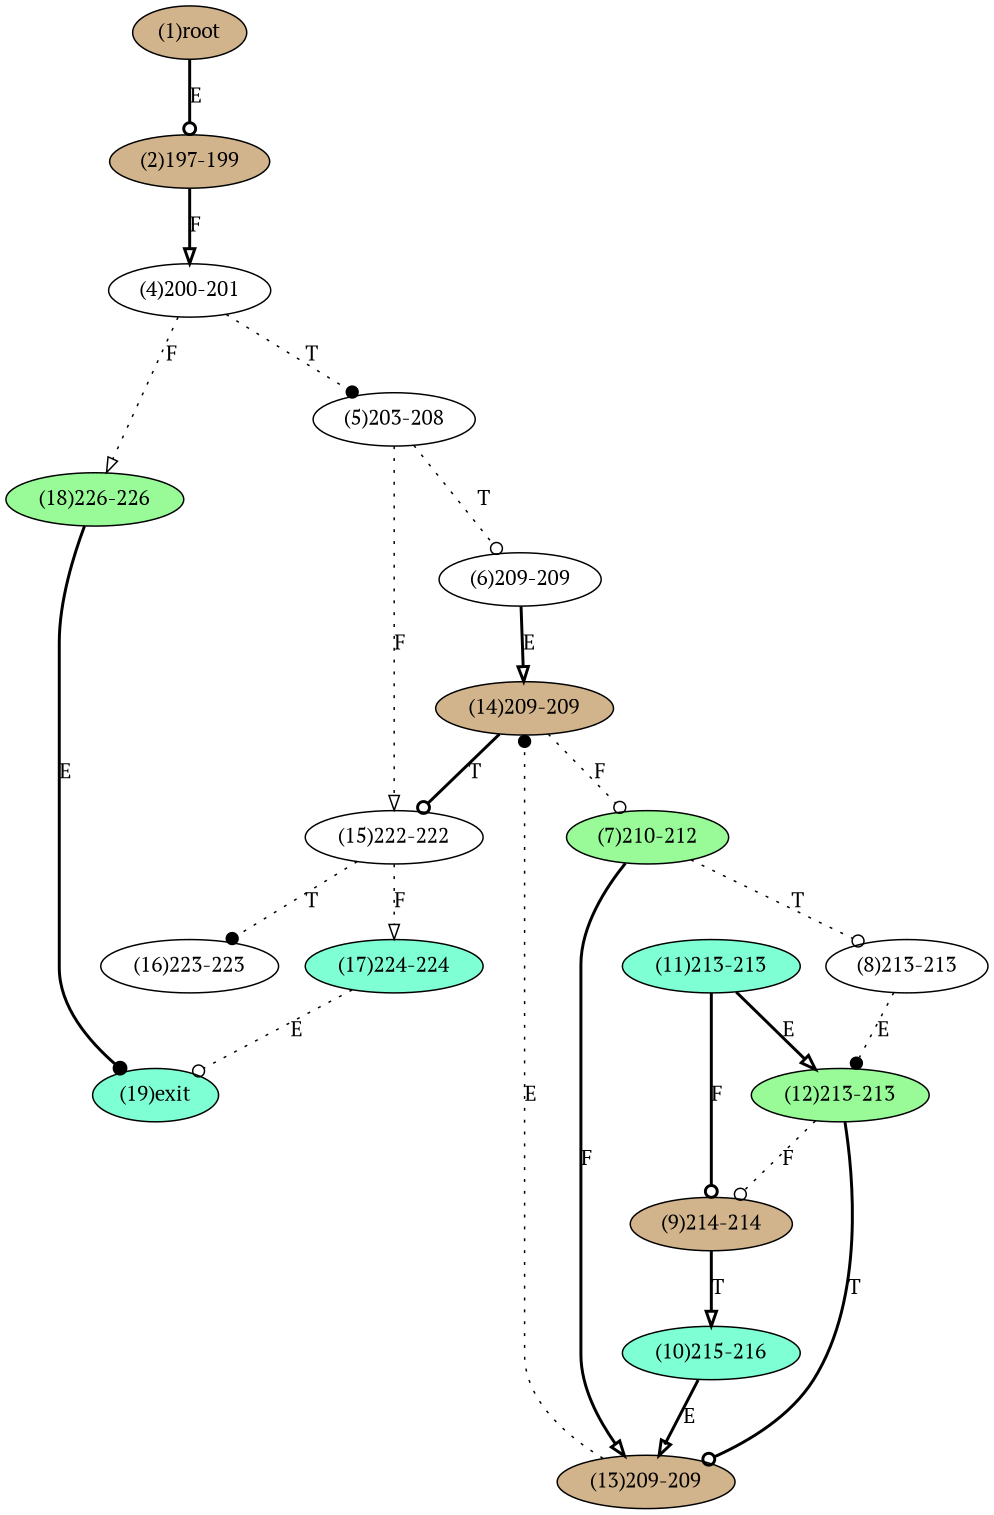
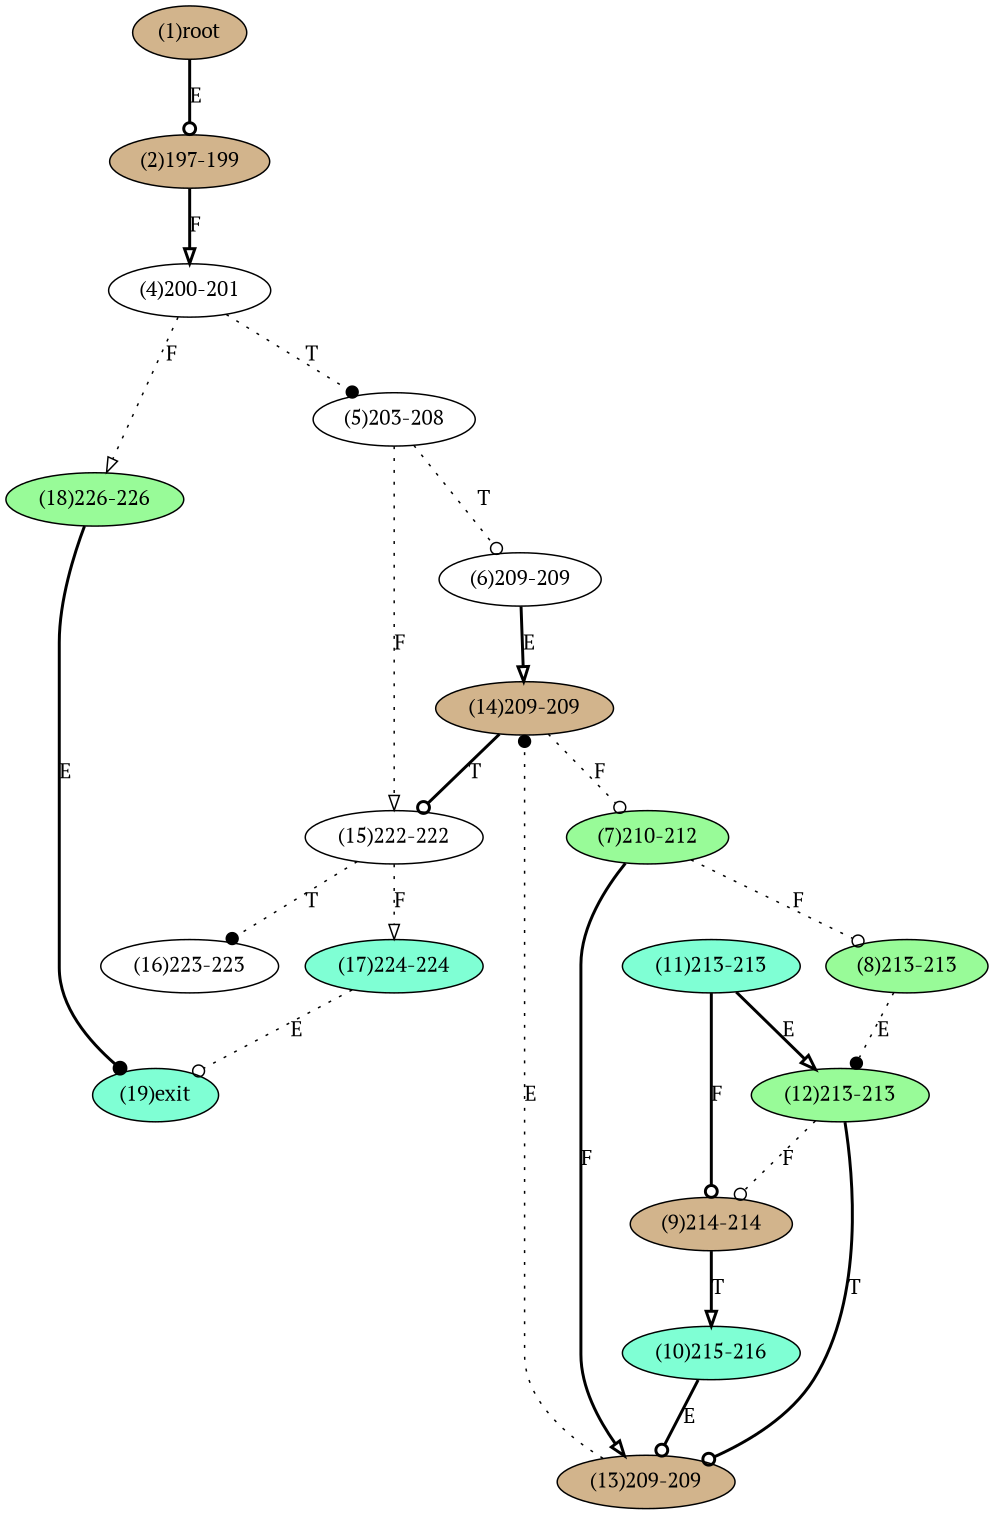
(799, 902) -> (799, 902)
(907, 966) -> (907, 966)
(681, 1412) -> (681, 1412)
